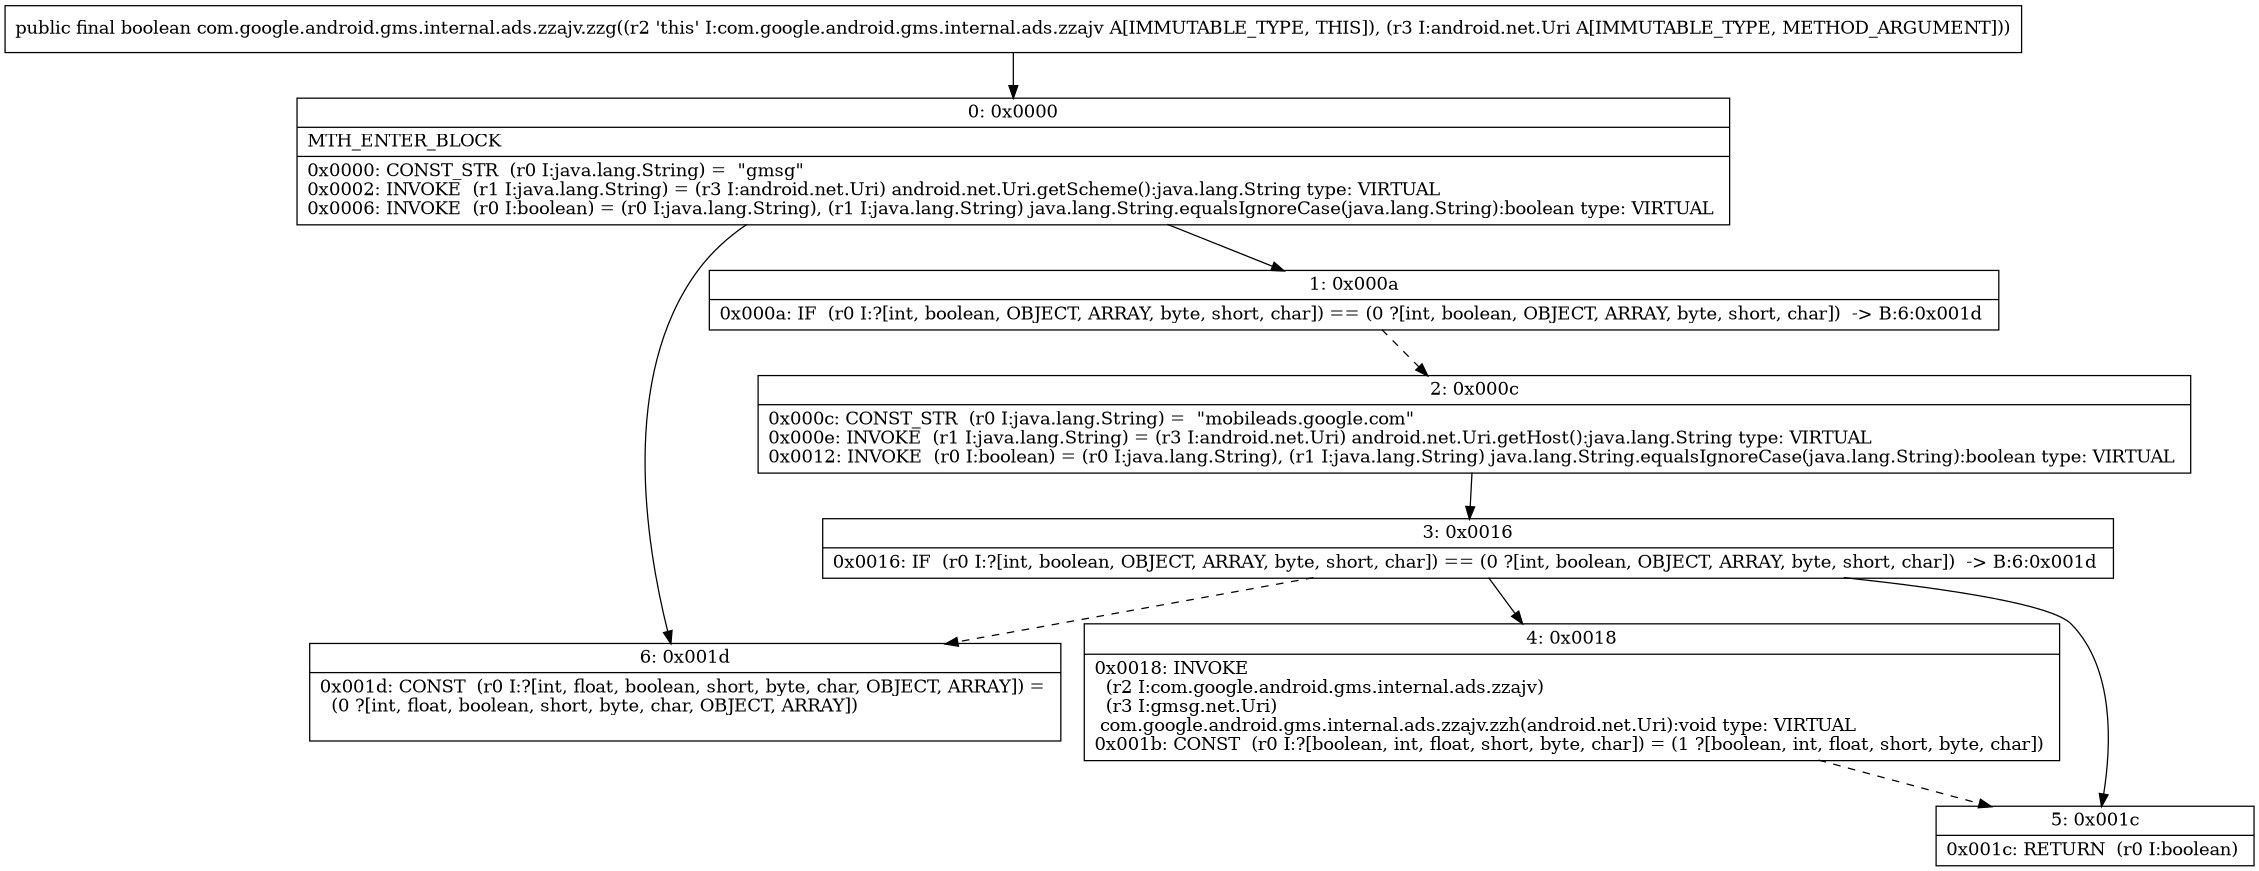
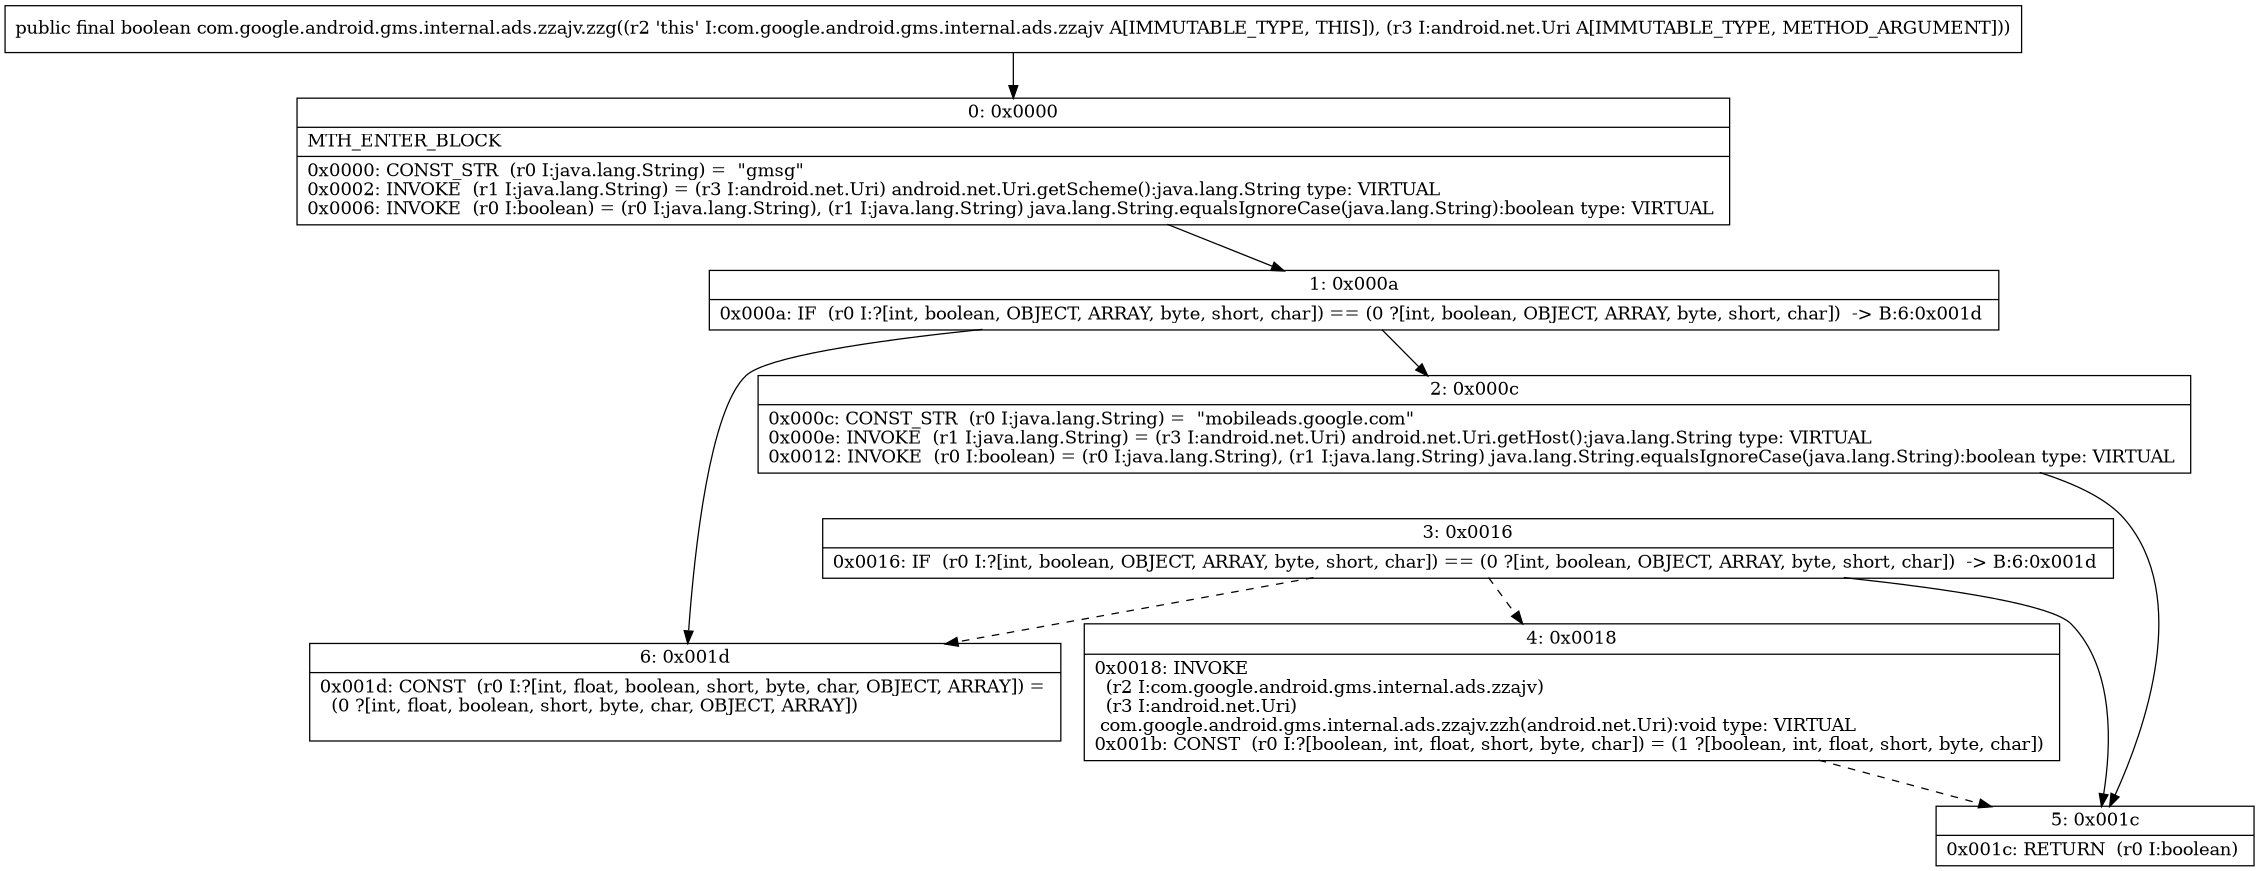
(1400, 348) -> (1400, 348)
(648, 413) -> (739, 385)
(1471, 490) -> (2157, 608)
(1502, 596) -> (1502, 596)
(1186, 707) -> (1196, 707)
